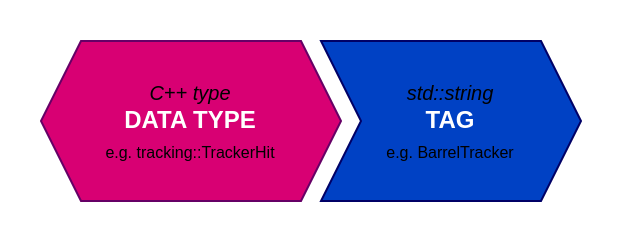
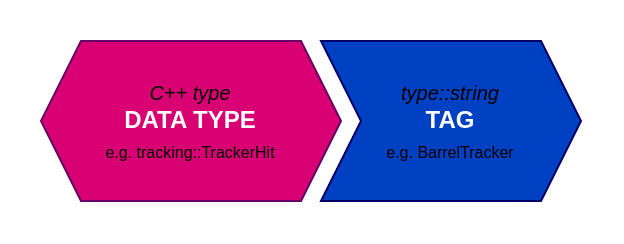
(451, 121) -> (451, 121)
